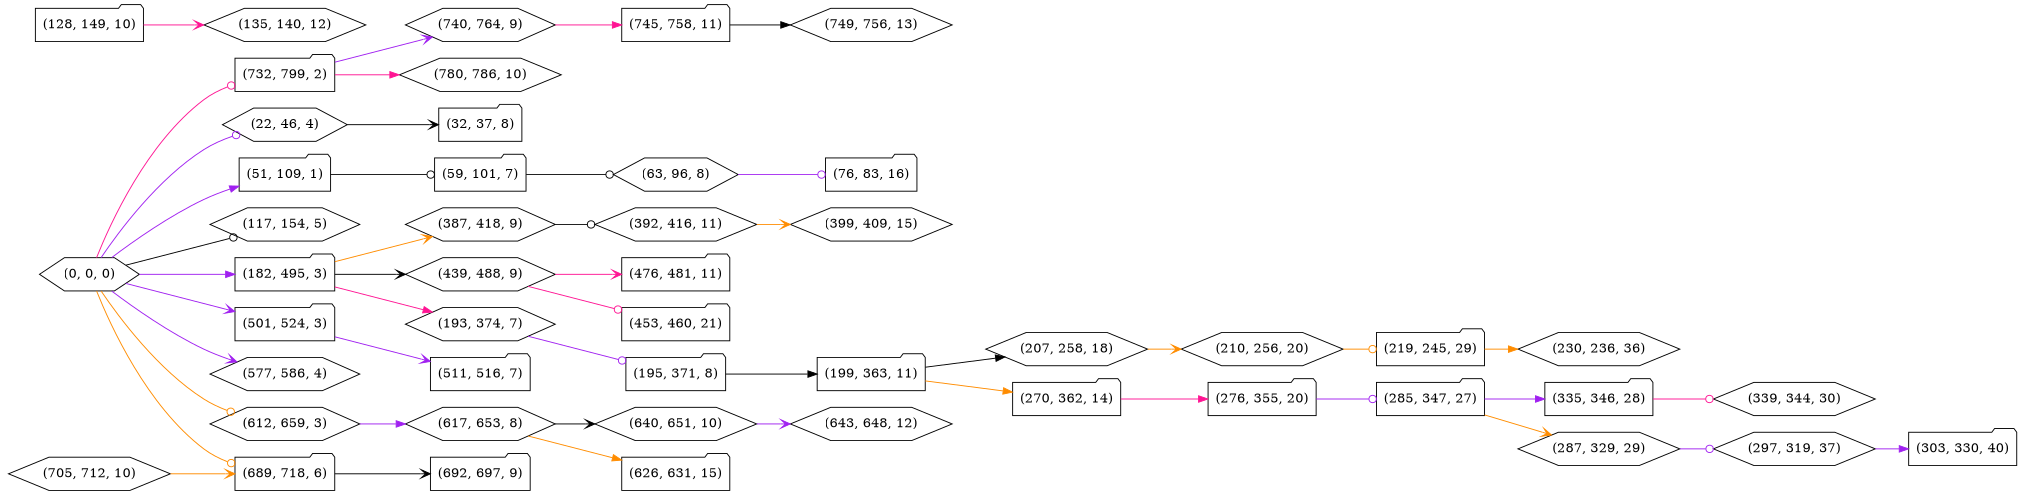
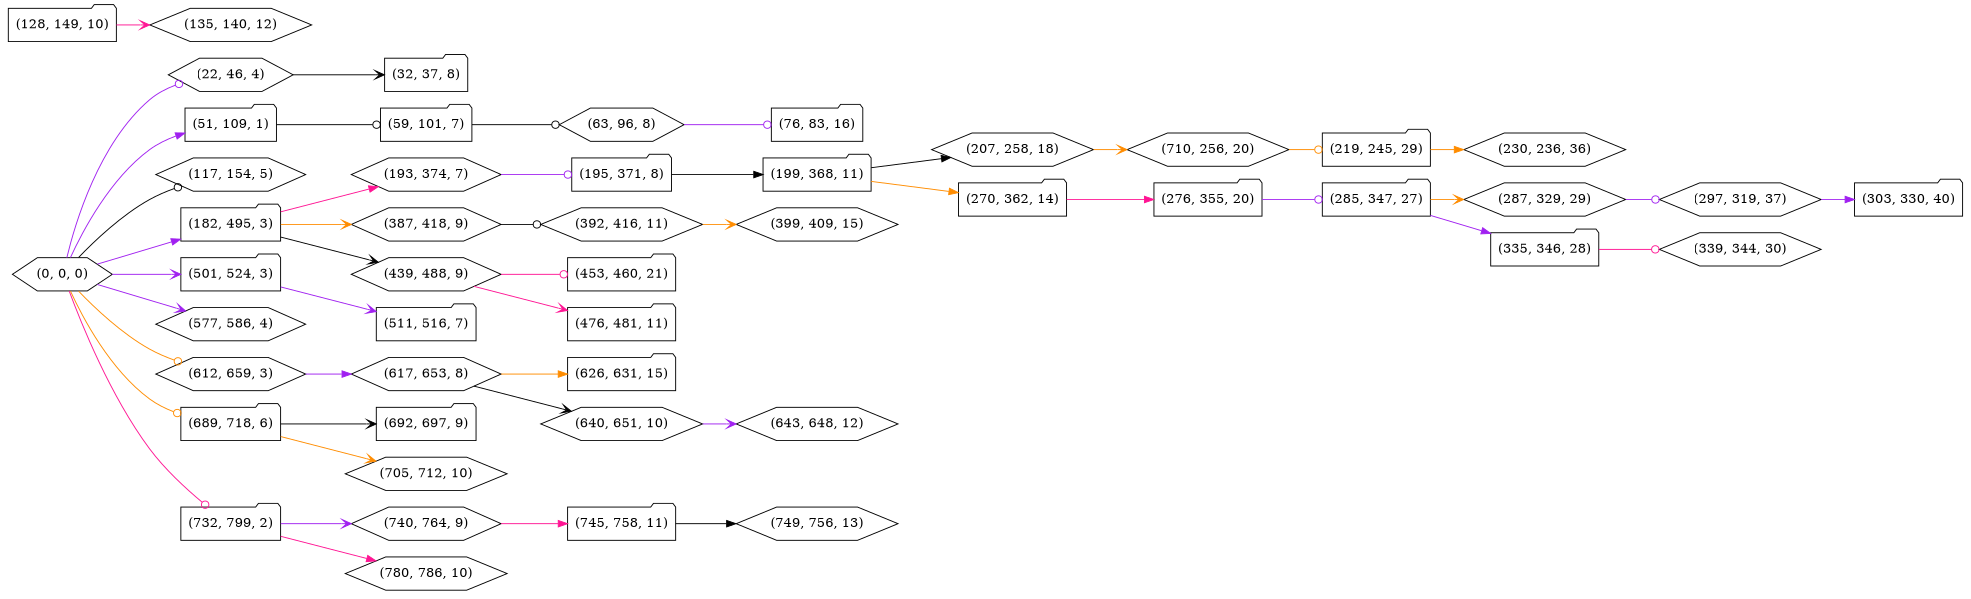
(1262, 349) -> (1208, 150)
(871, 374) -> (817, 175)
(198, 474) -> (324, 448)
